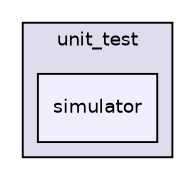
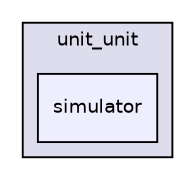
(98, 41) -> (98, 41)
